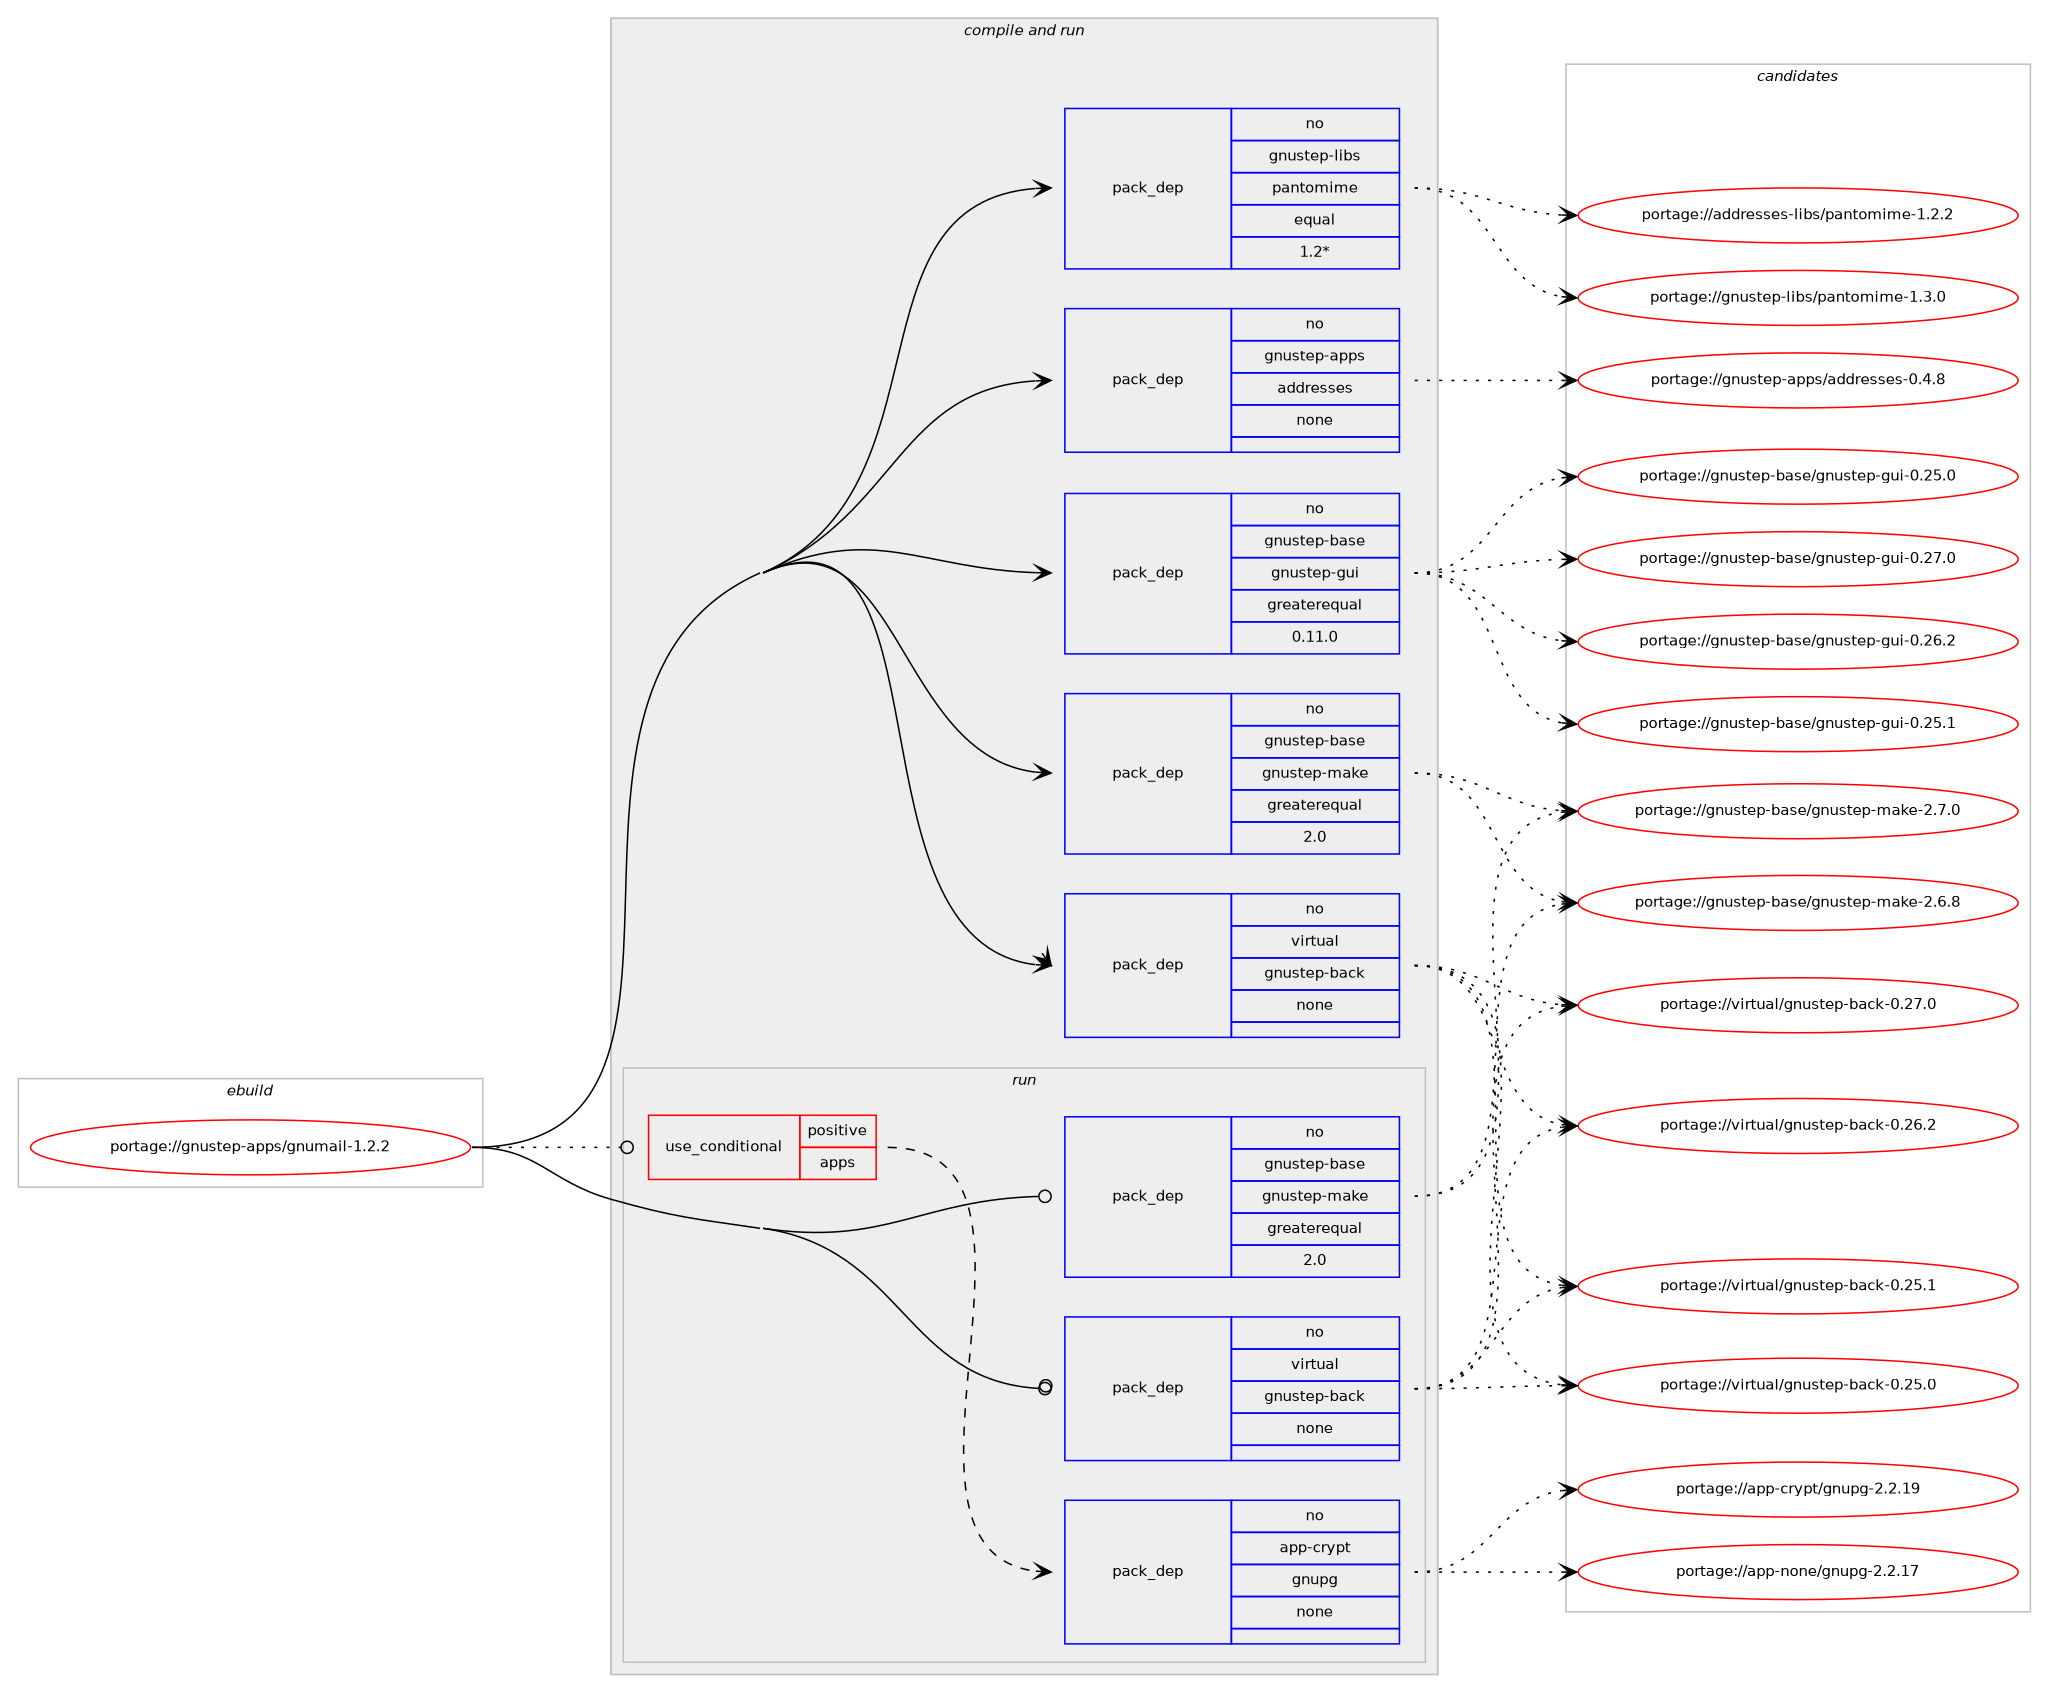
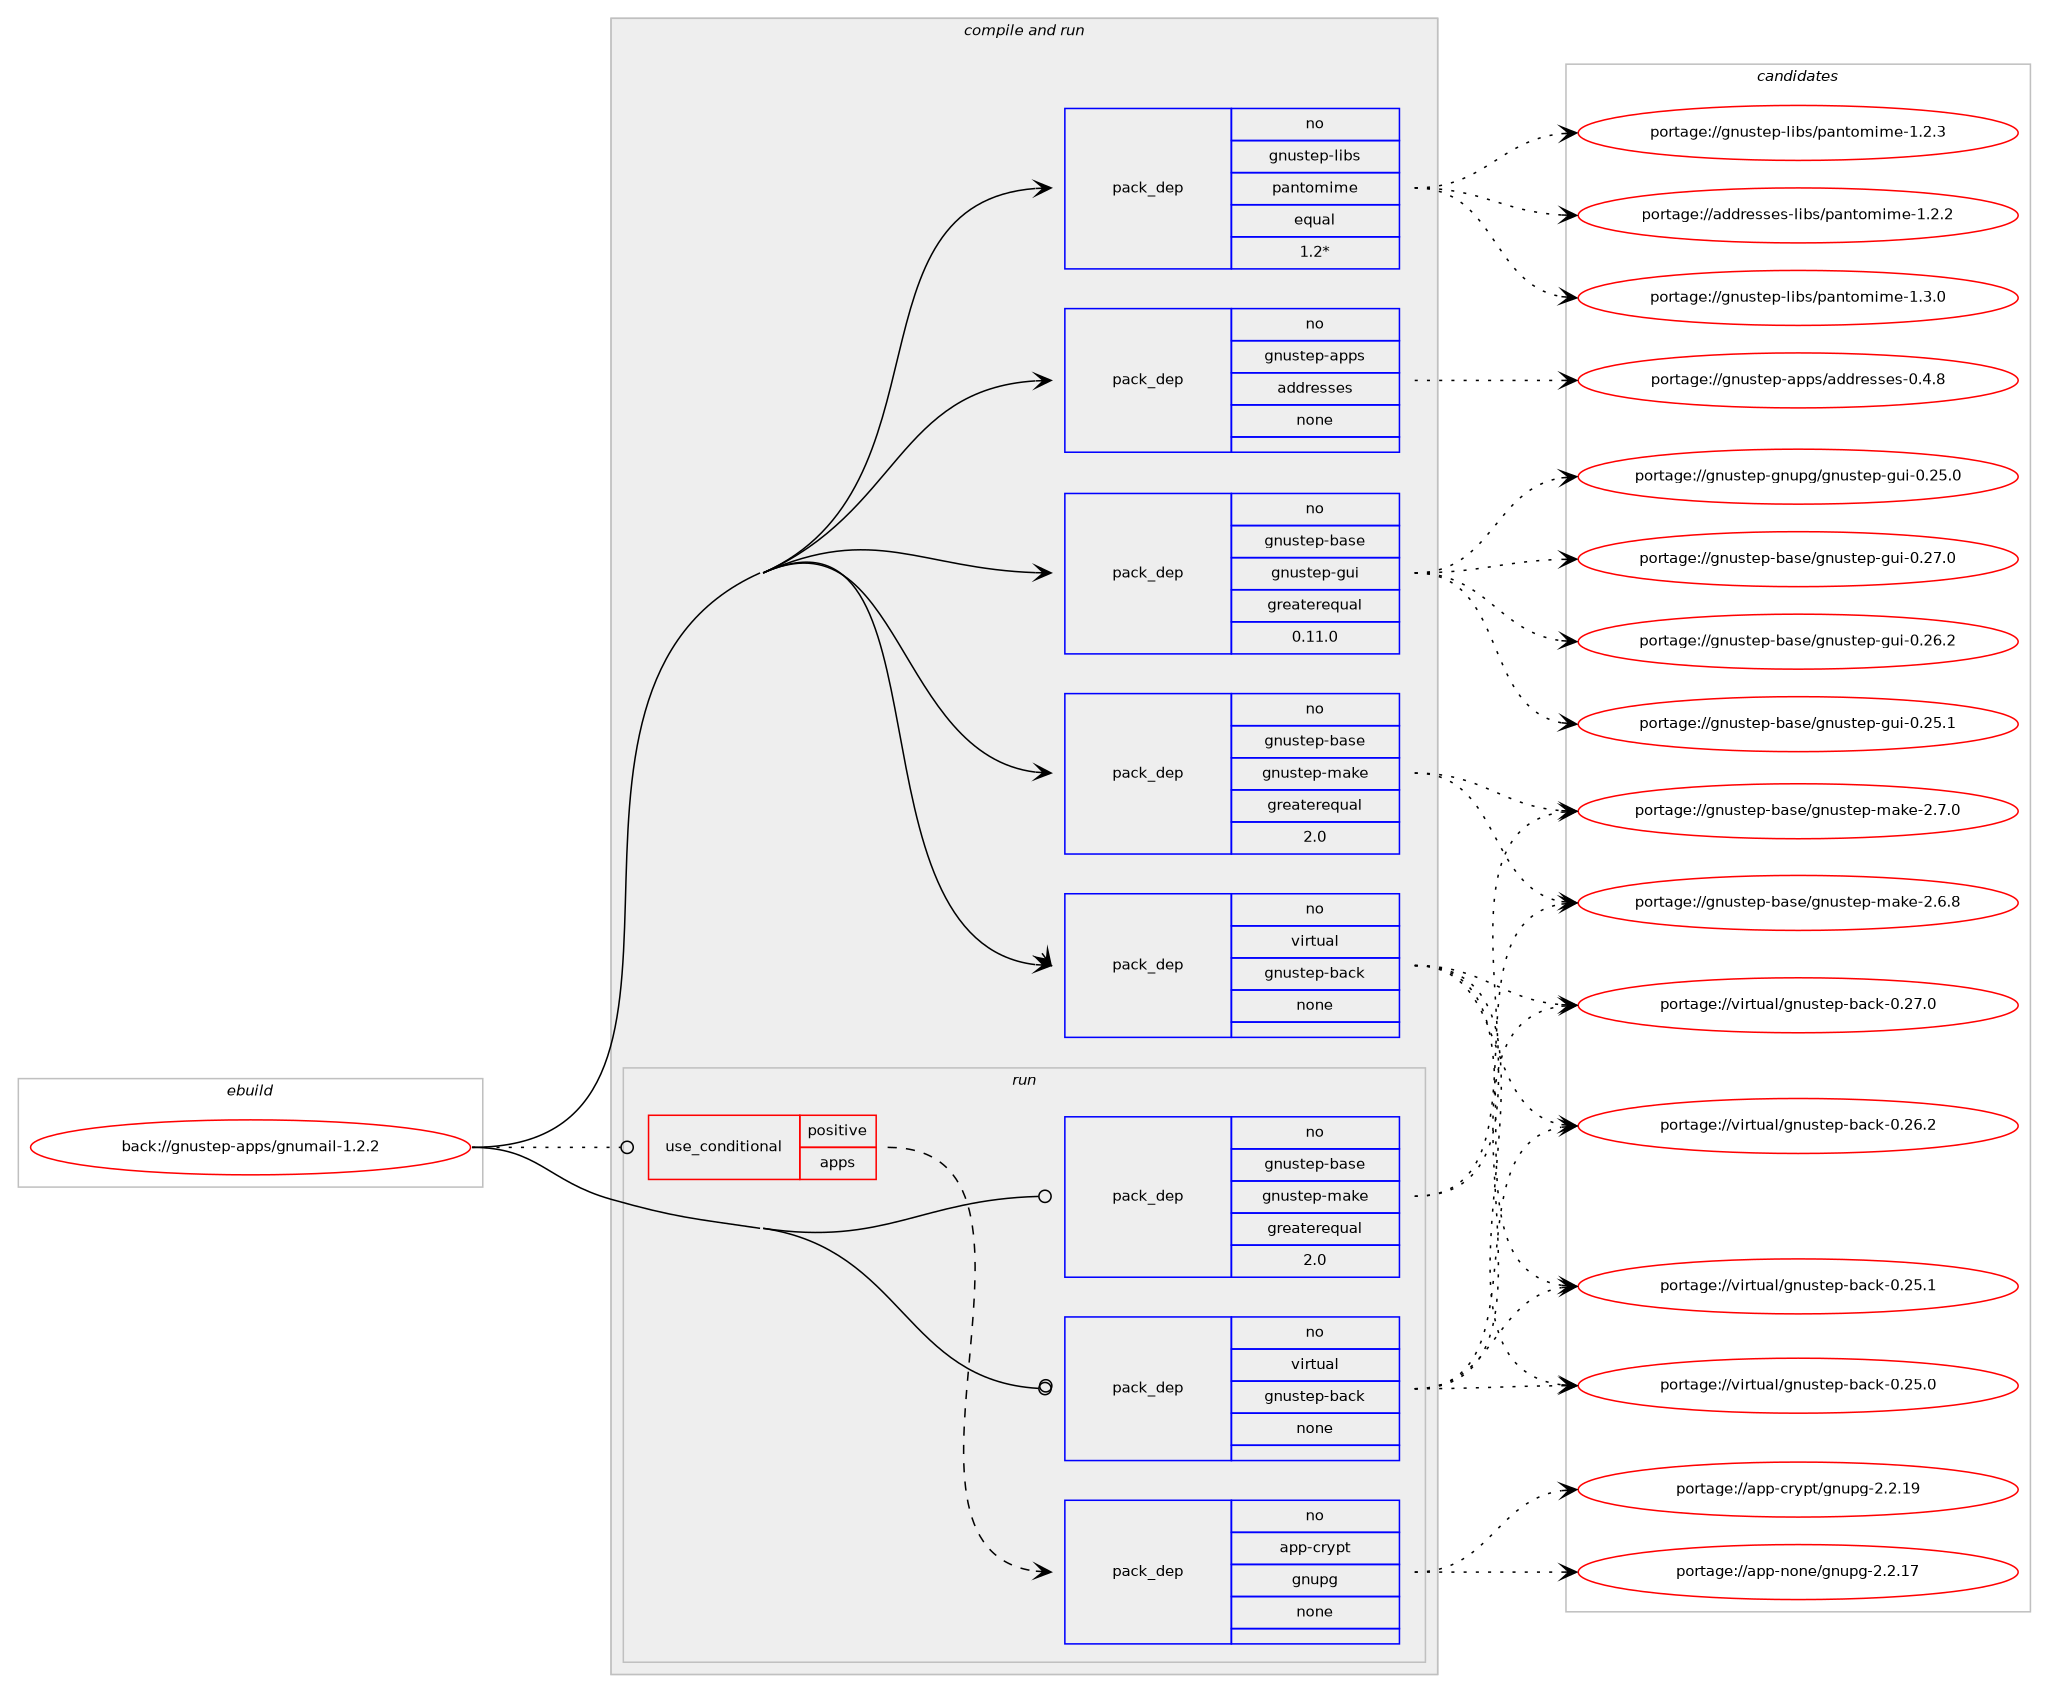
none -> (1798, 133)
(1798, 477) -> (1798, 477)
(251, 1147) -> (251, 1147)
